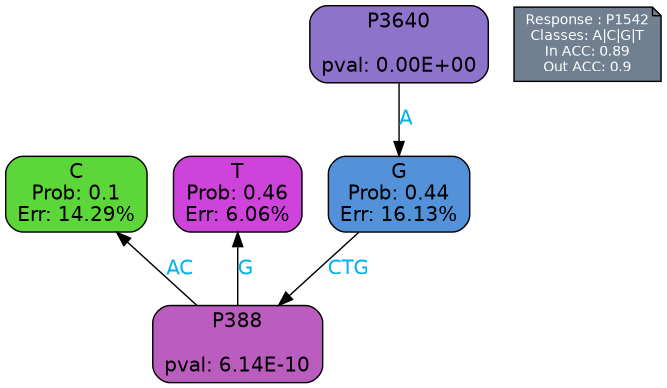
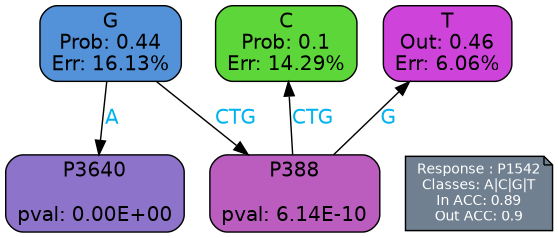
(399, 112) -> (104, 111)
(238, 194) -> (448, 44)
(180, 269) -> (313, 119)
